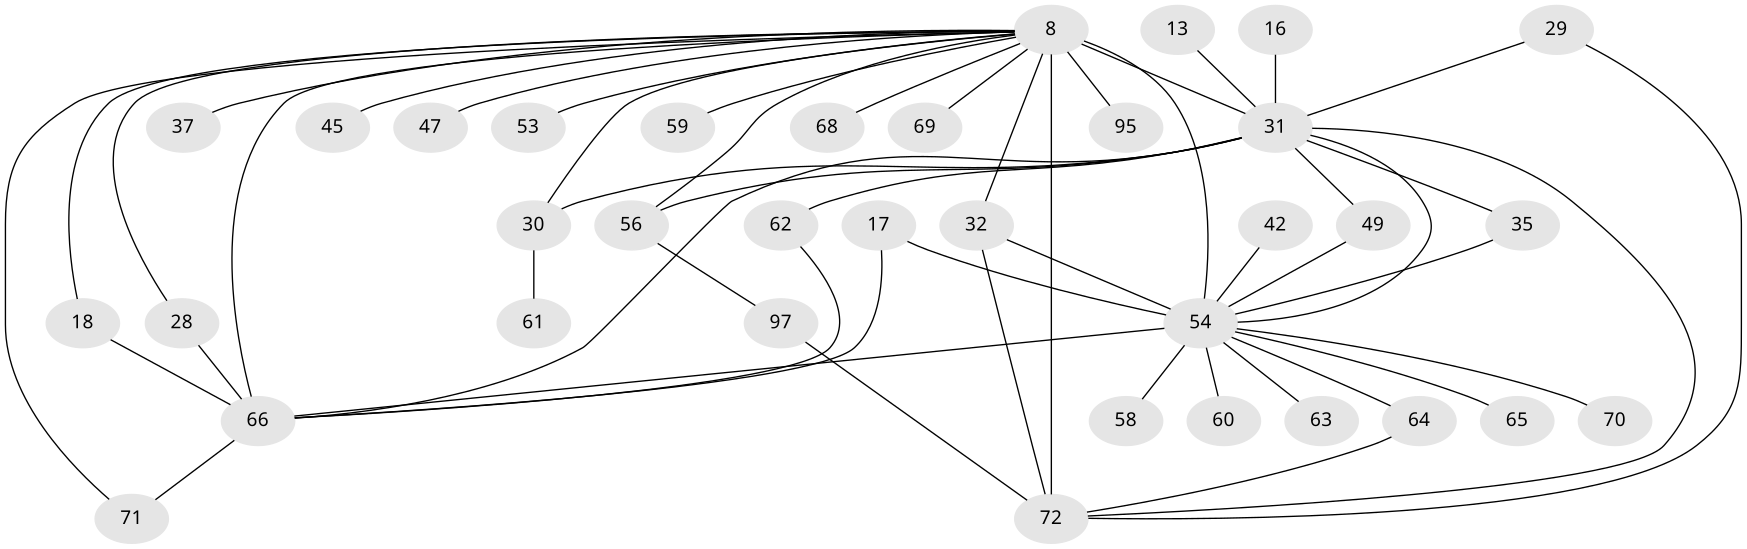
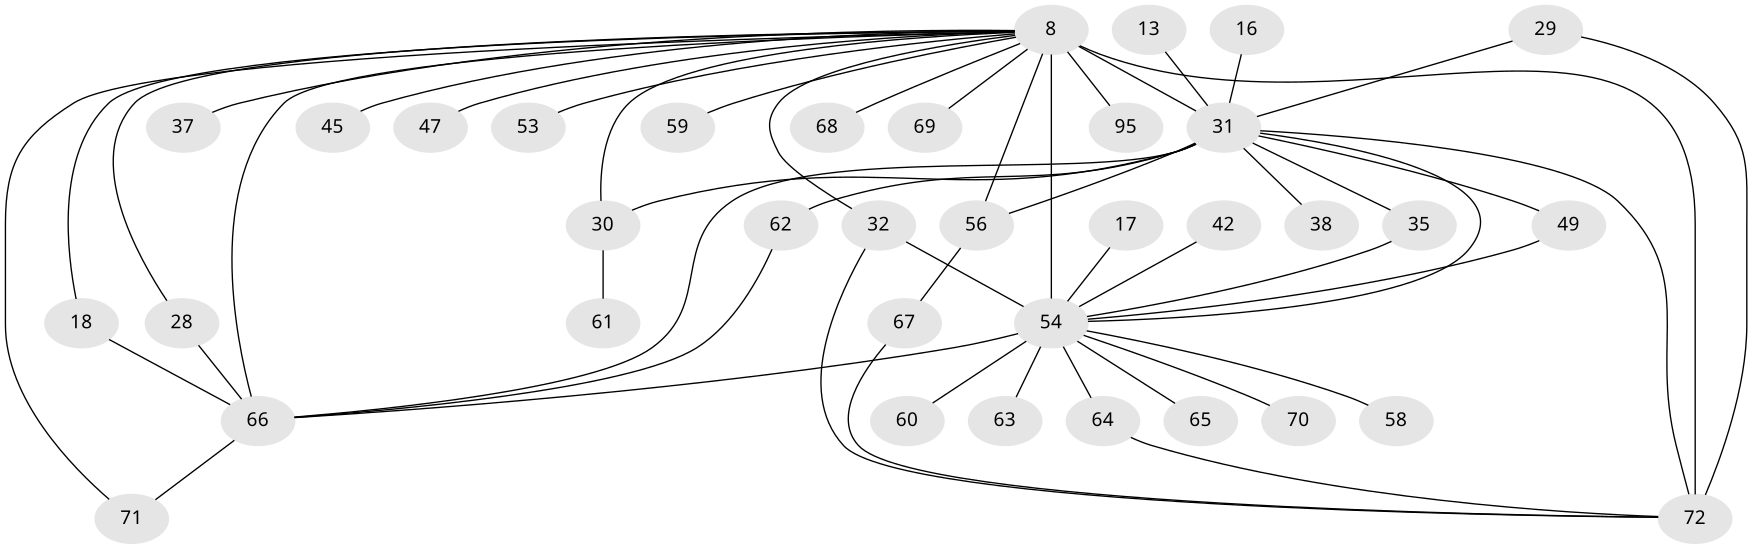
none -> (1322, 225)
(781, 323) -> (905, 323)
(629, 392) -> none
